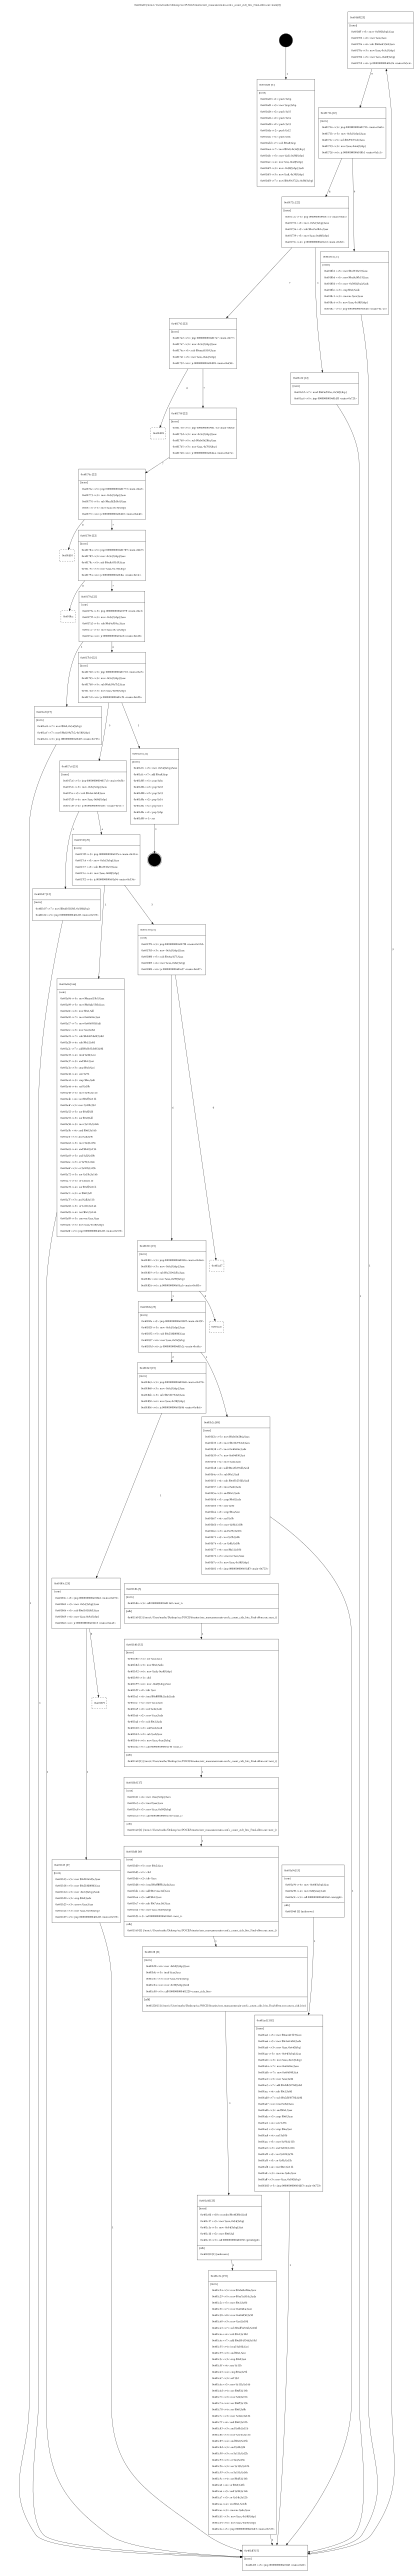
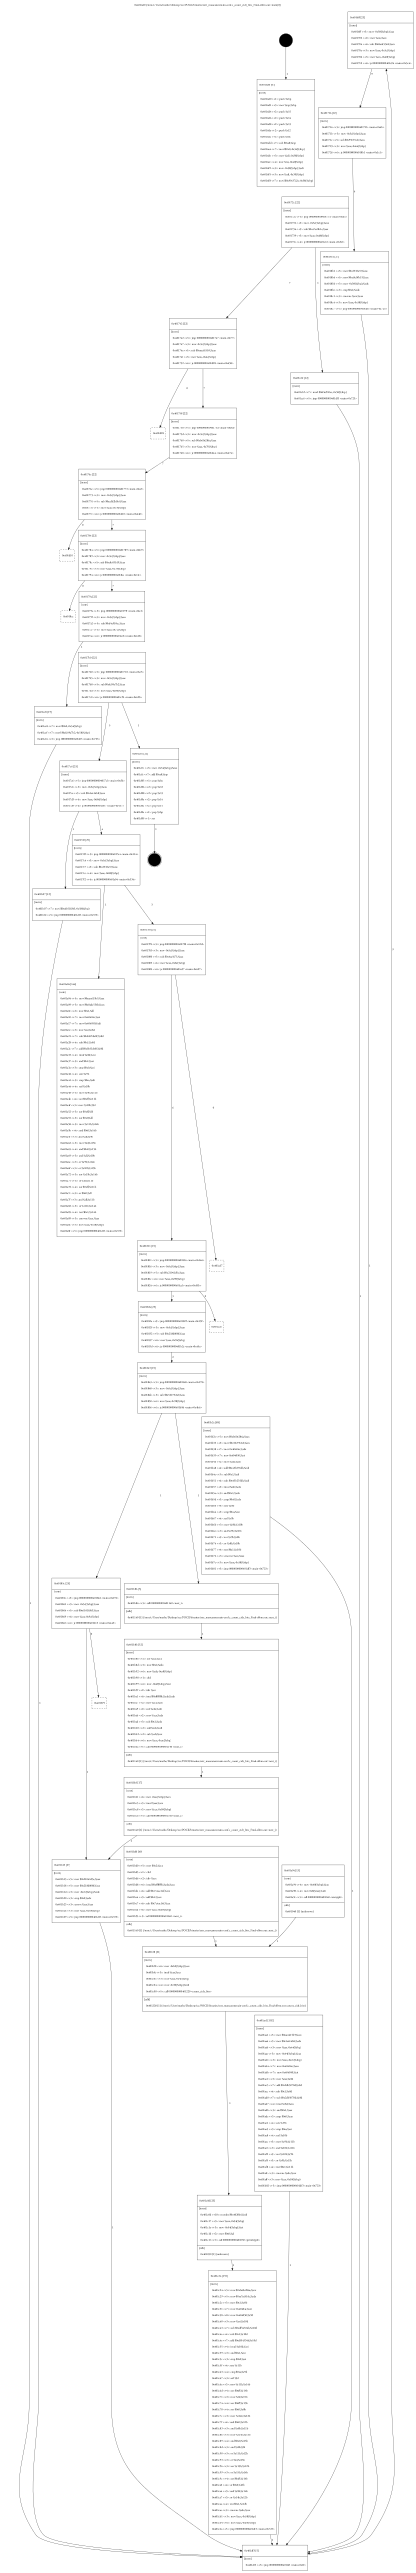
(334, 176) -> none
(112, 646) -> none
(217, 1382) -> none
none -> (187, 1497)
(201, 1840) -> (122, 1846)
(46, 1951) -> none
(313, 1965) -> (284, 1932)
